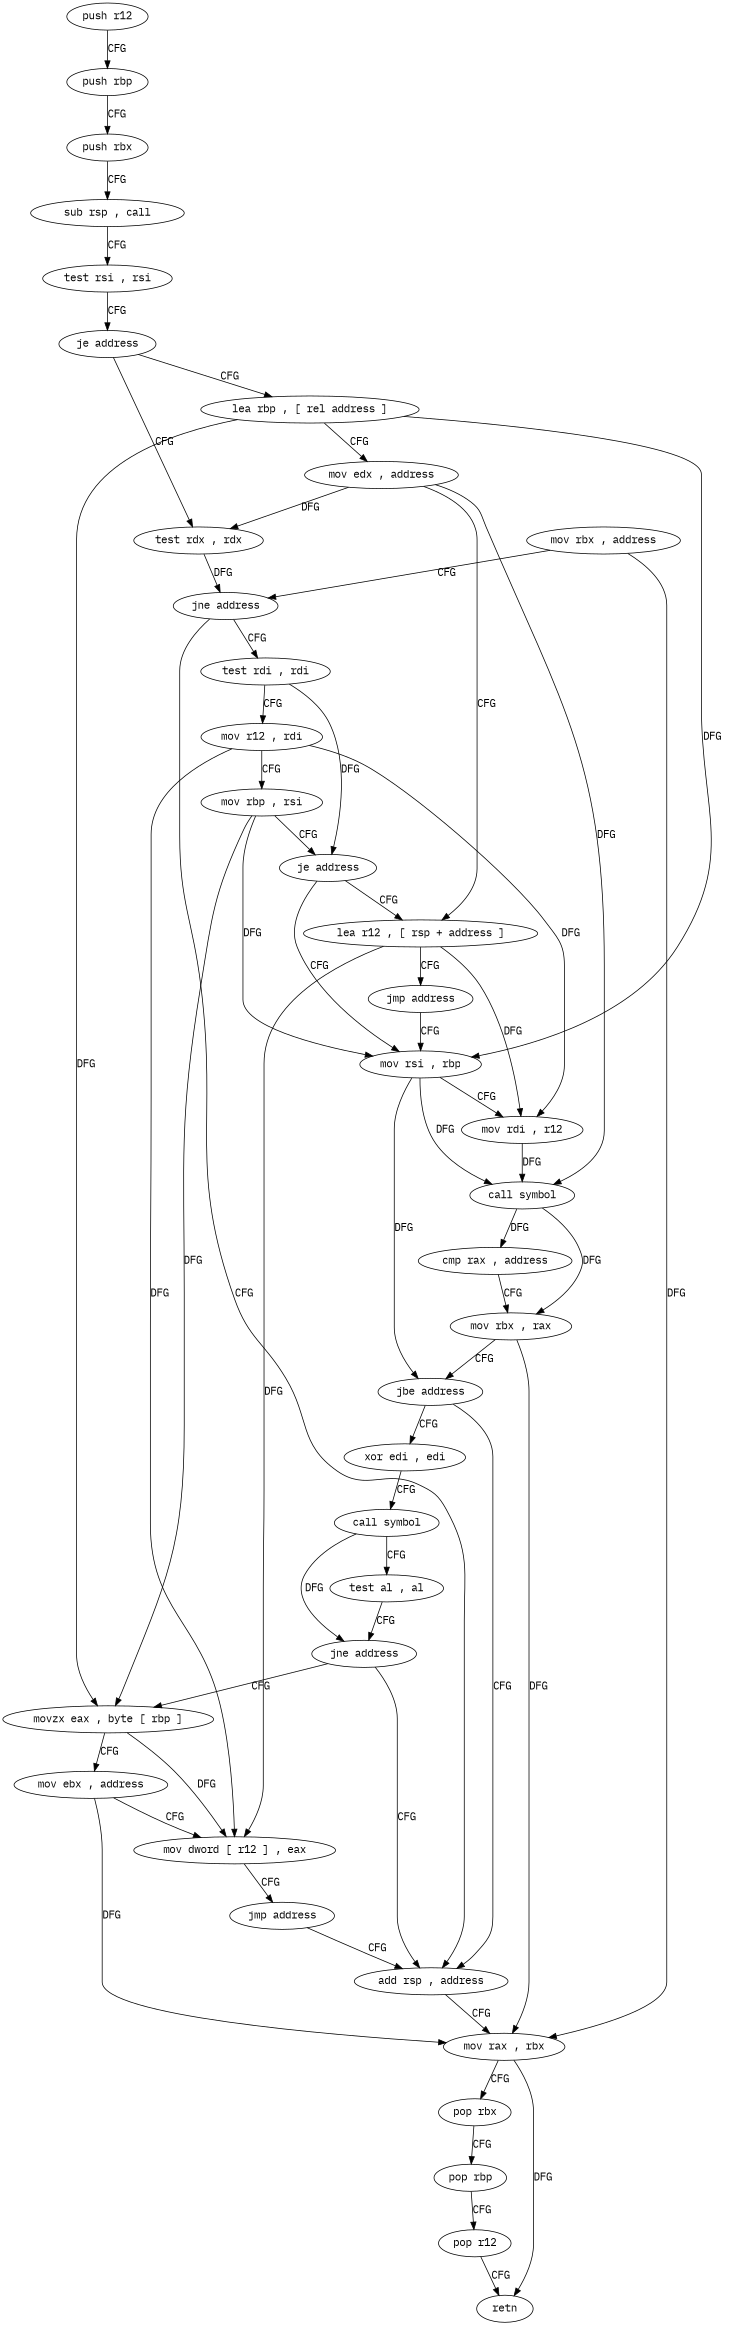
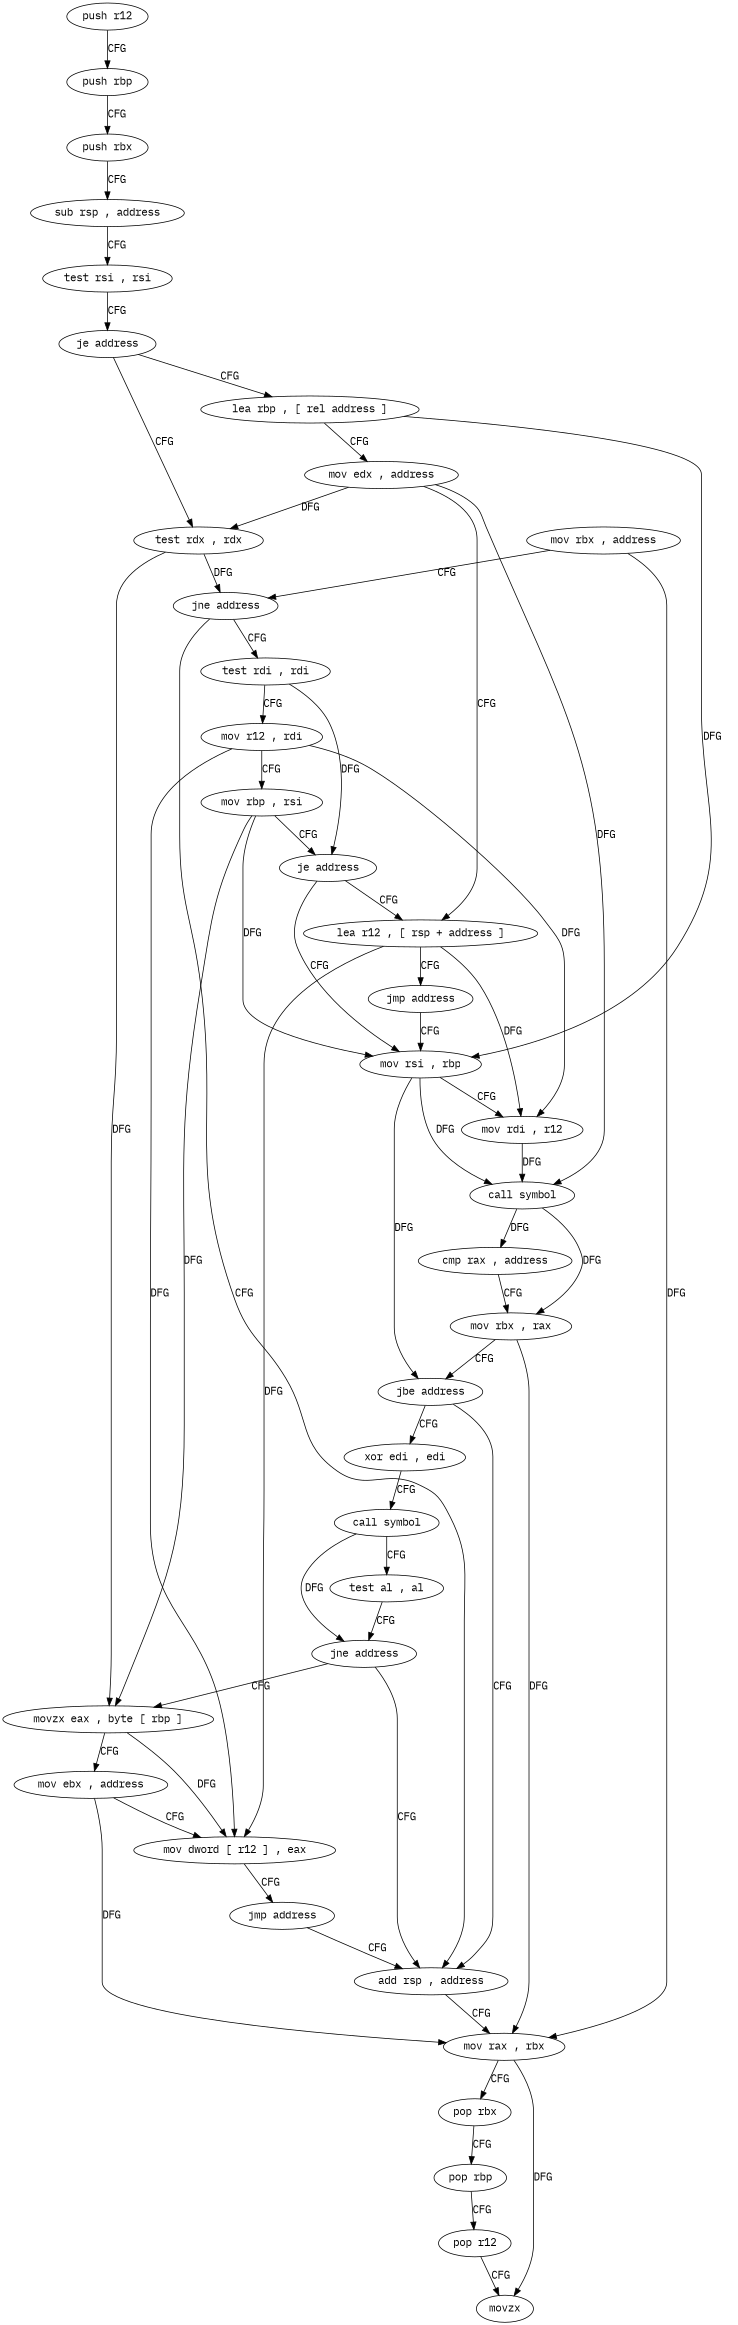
(107, 213) -> (107, 213)
(77, 1013) -> (113, 1113)
(505, 2309) -> (505, 2309)
